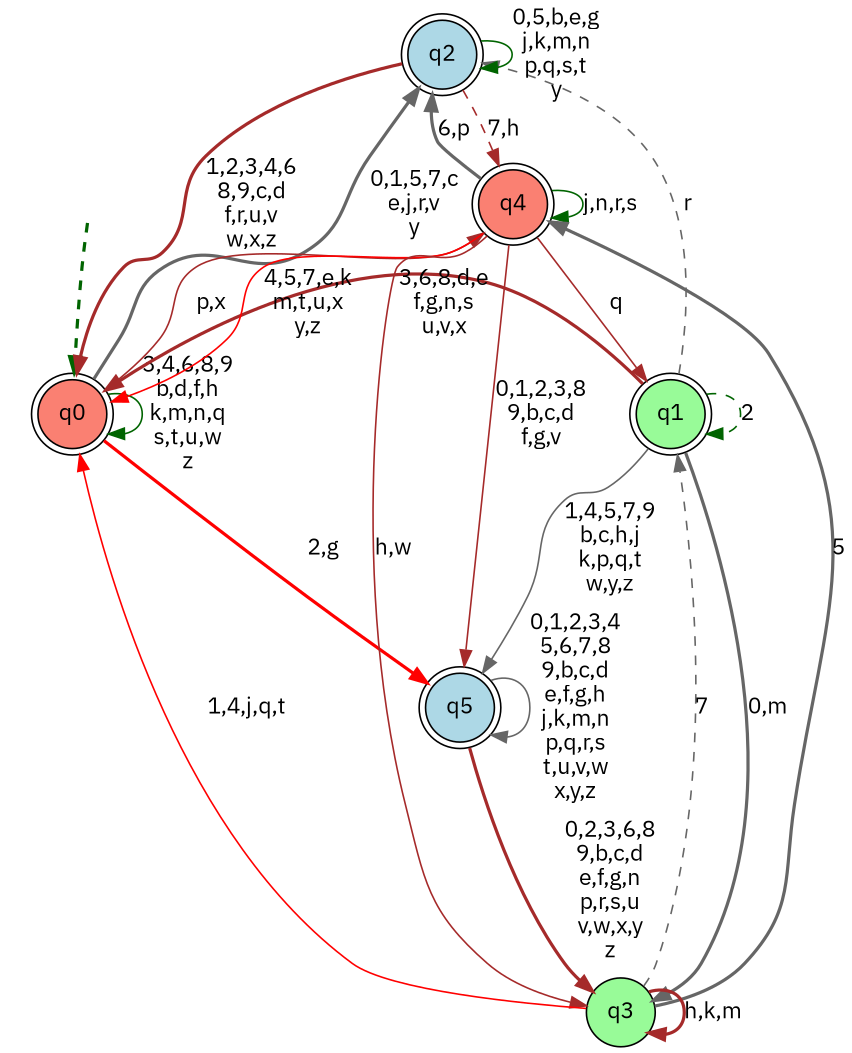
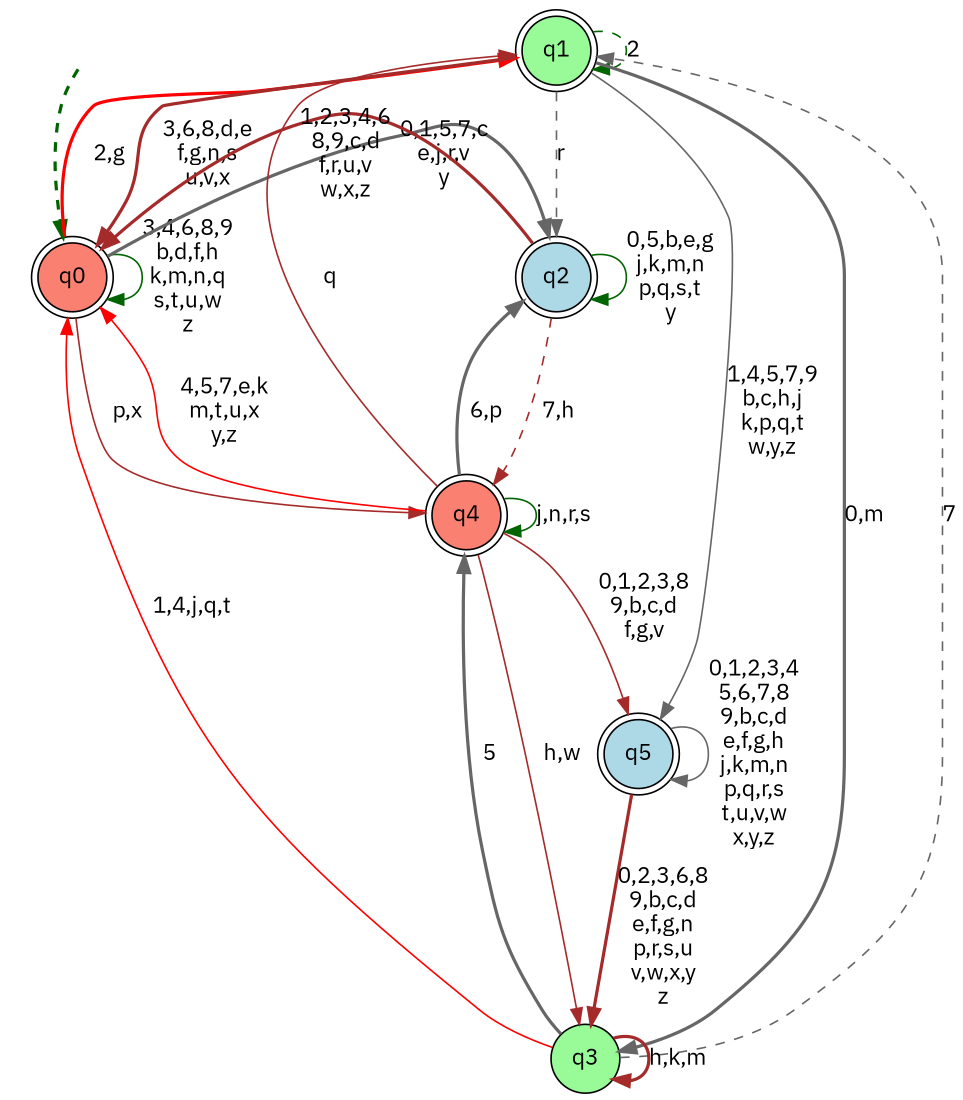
(257, 559) -> (159, 96)
